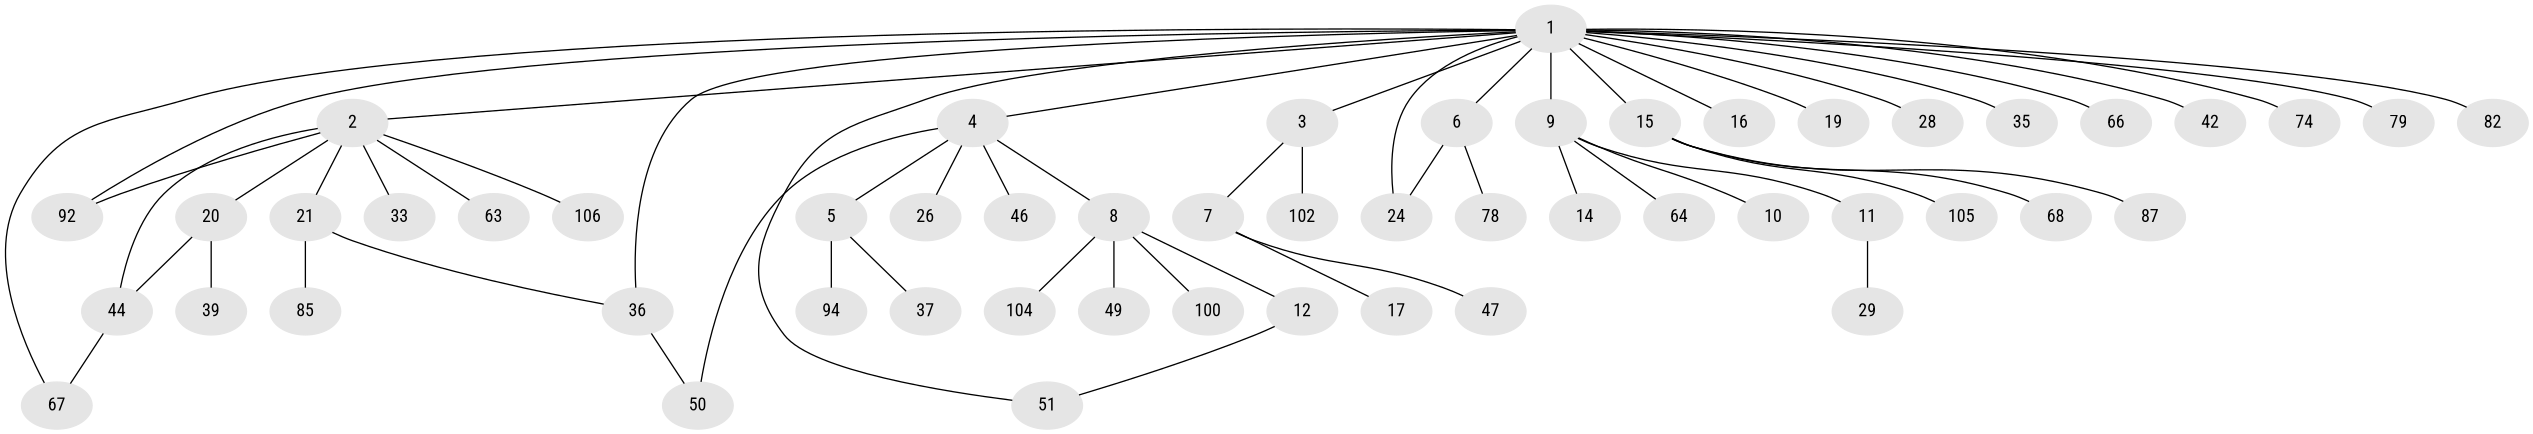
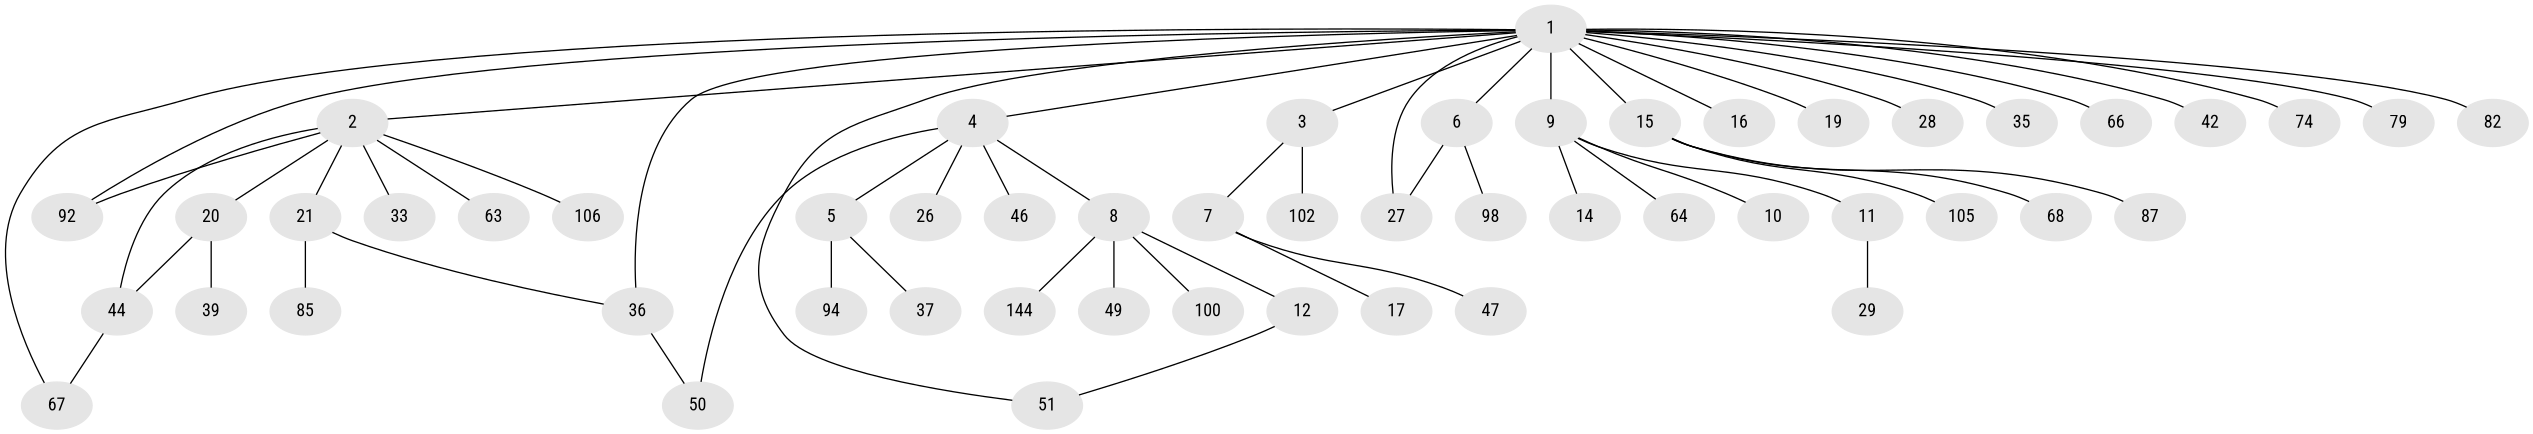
(1397, 217) -> (1397, 217)
(1491, 217) -> (1491, 217)
(1020, 311) -> (1020, 311)
